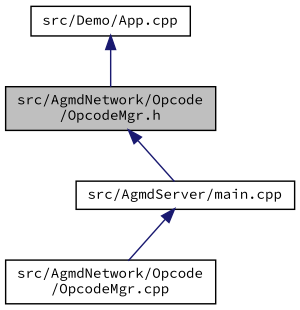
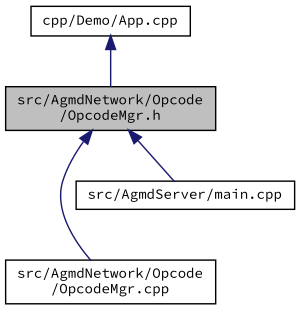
(111, 21) -> (111, 21)
(147, 240) -> (61, 202)
